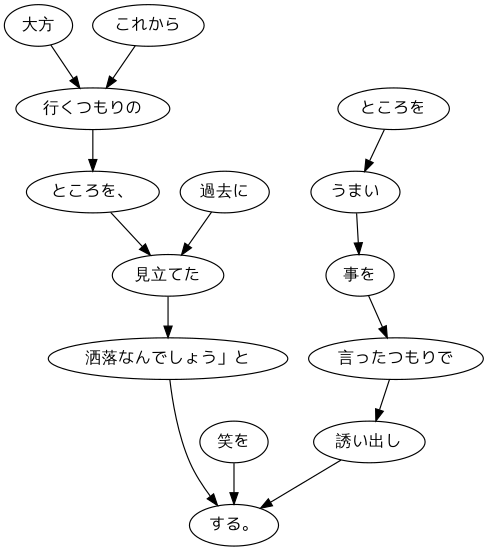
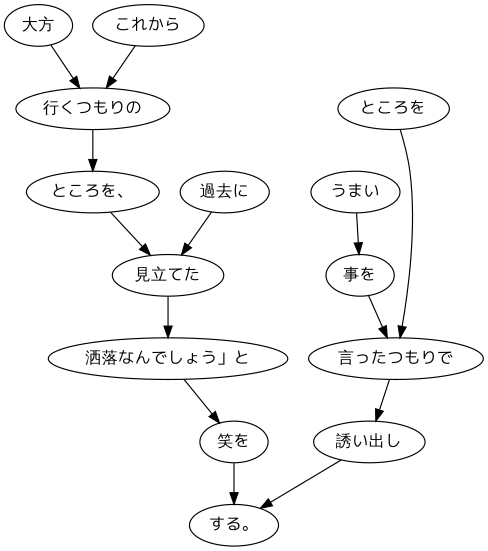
(377, 145) -> (412, 228)
(182, 441) -> (198, 397)
